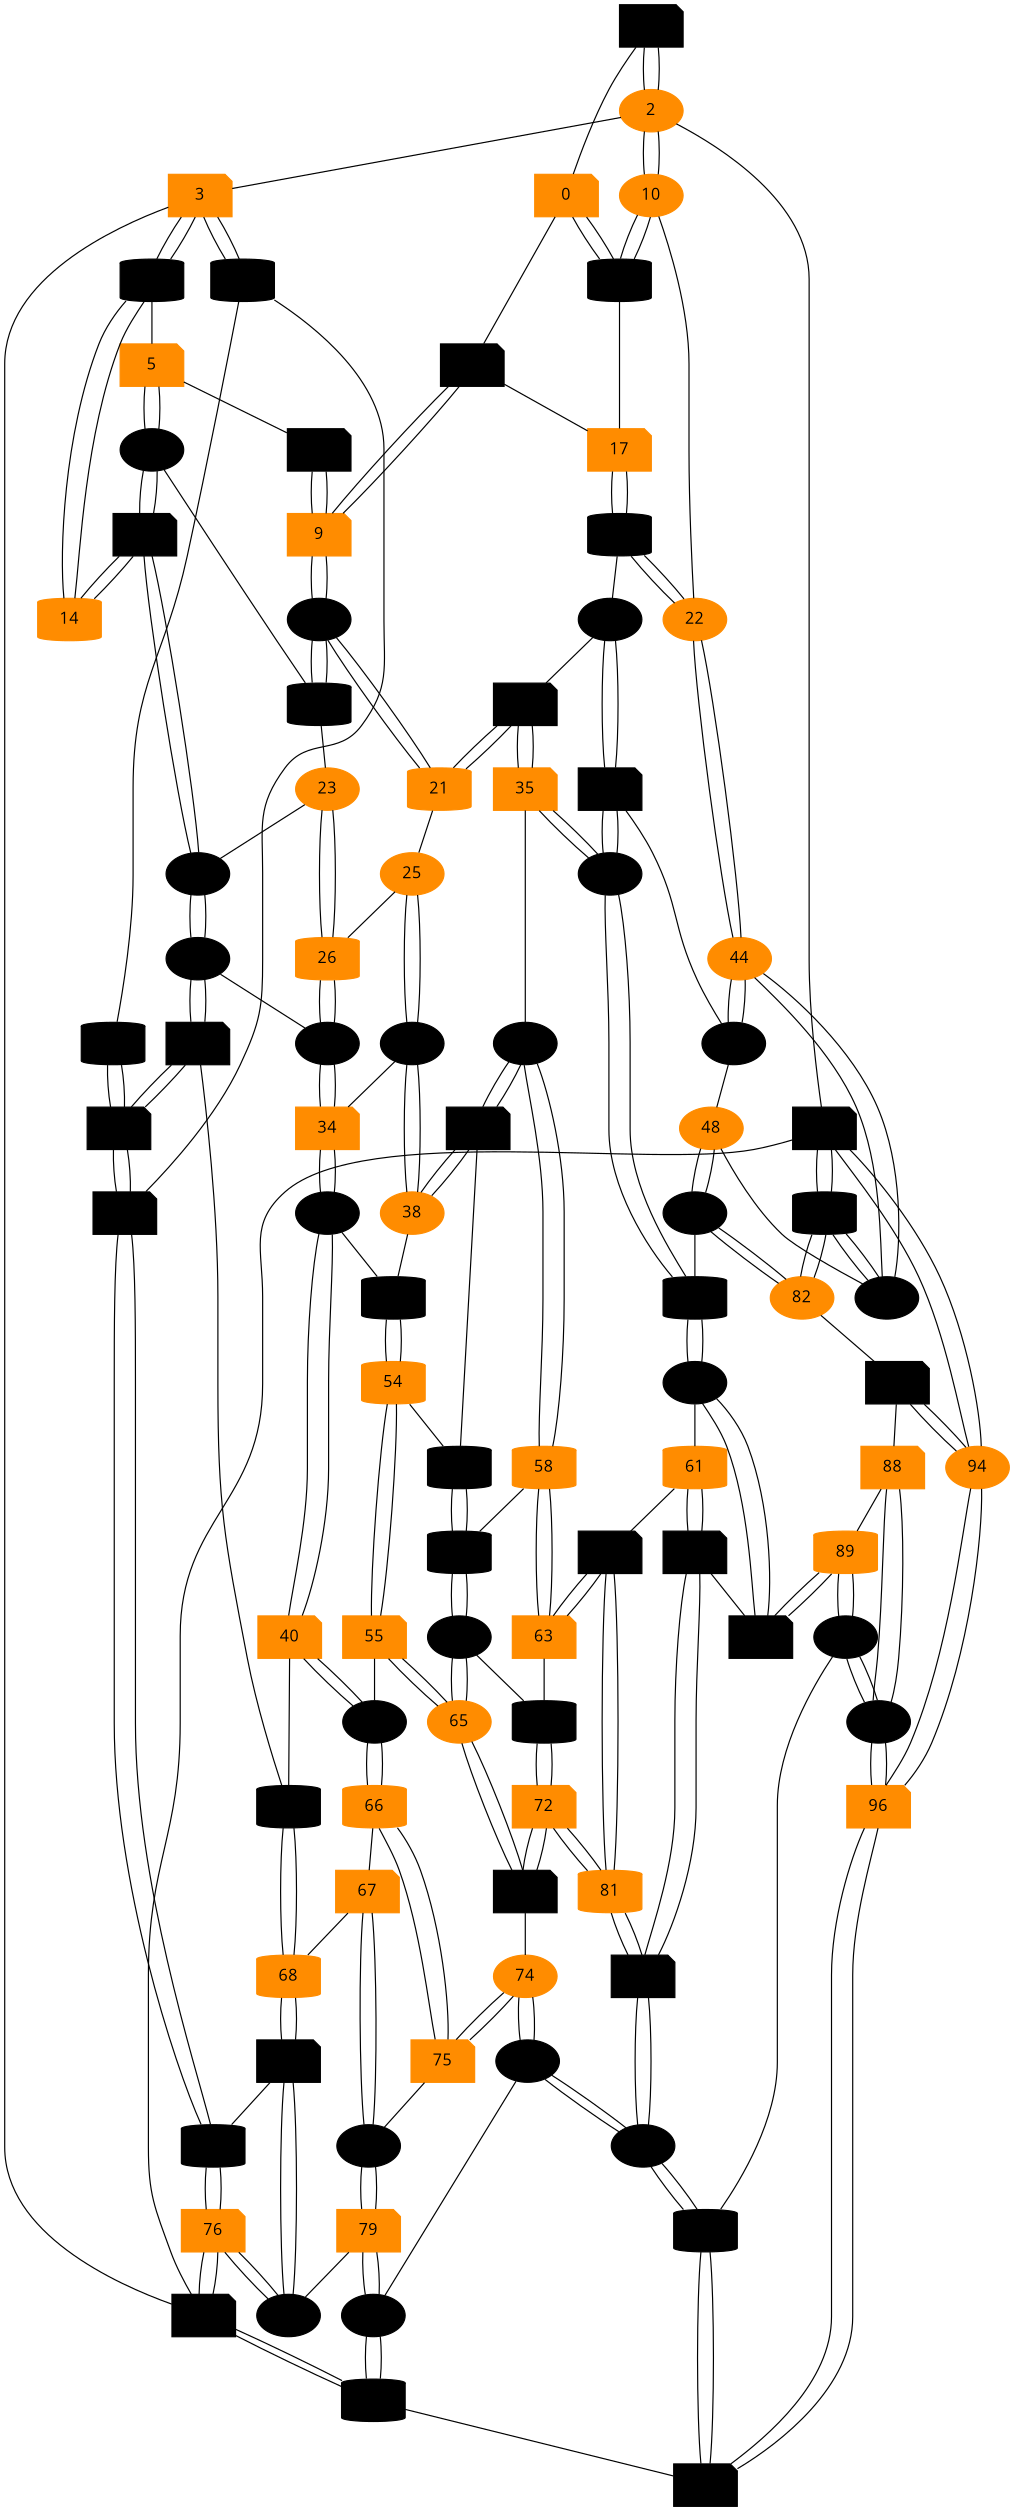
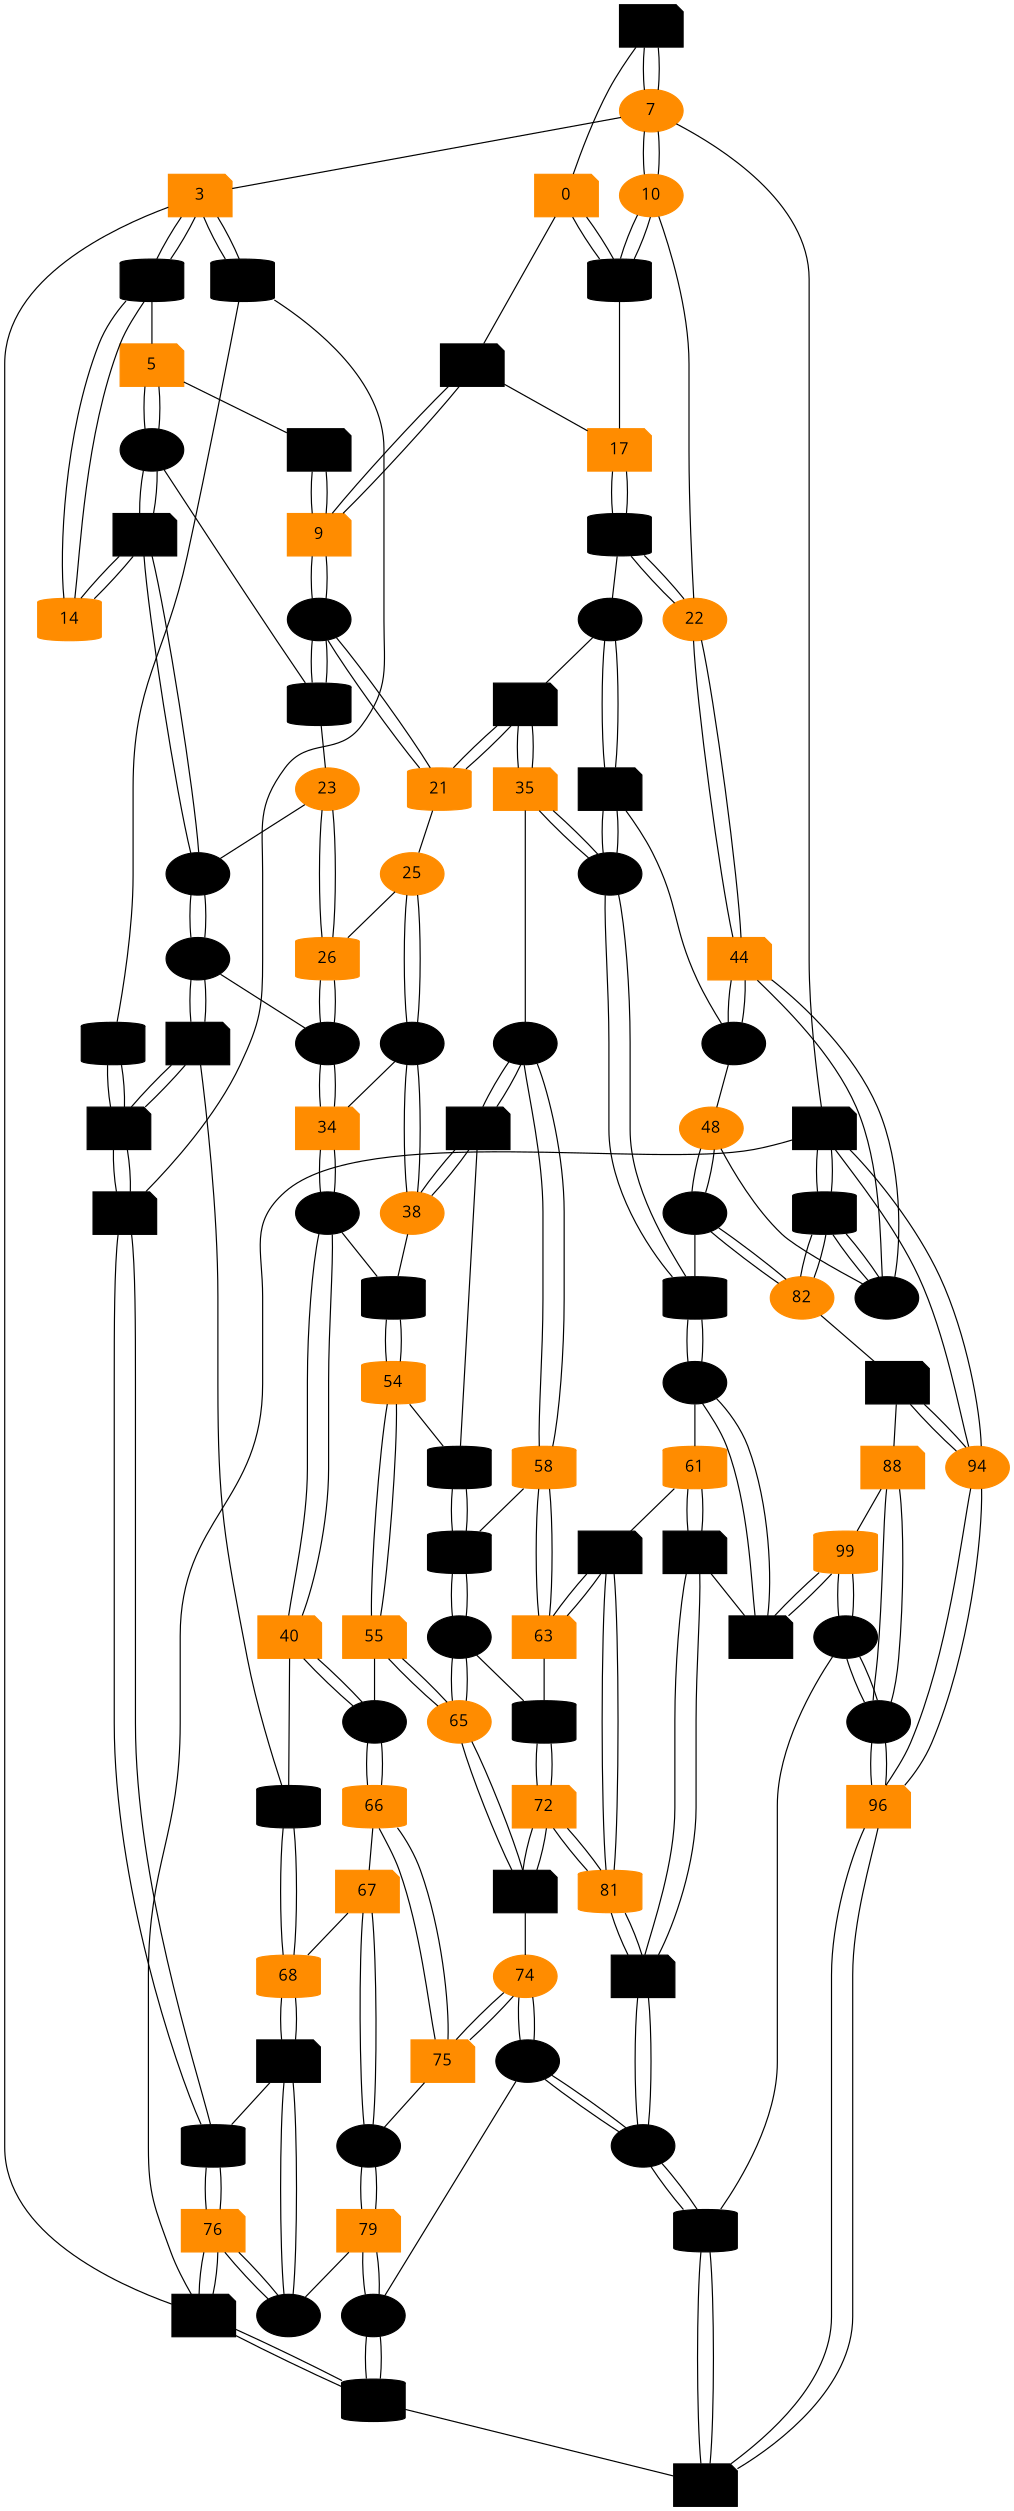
(651, 111) -> (651, 111)
(740, 959) -> (740, 959)
(846, 1552) -> (846, 1552)
